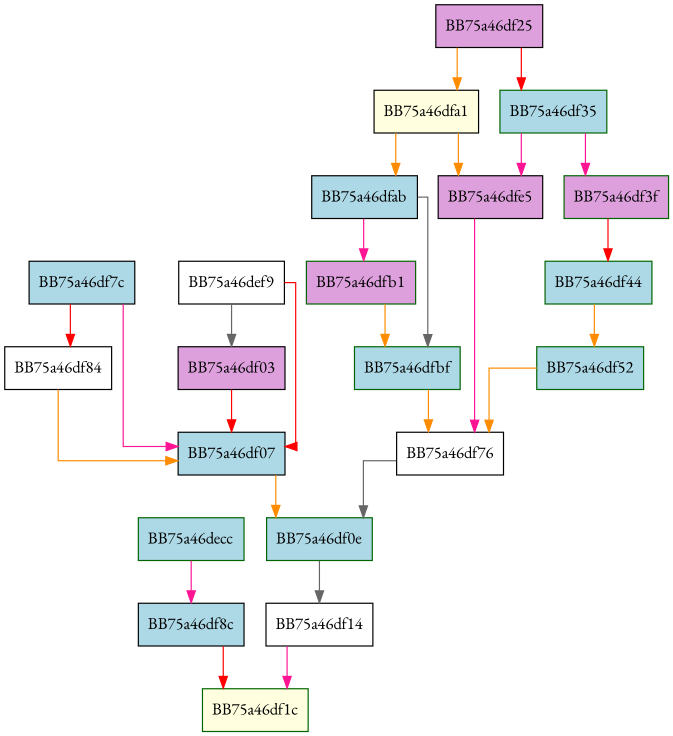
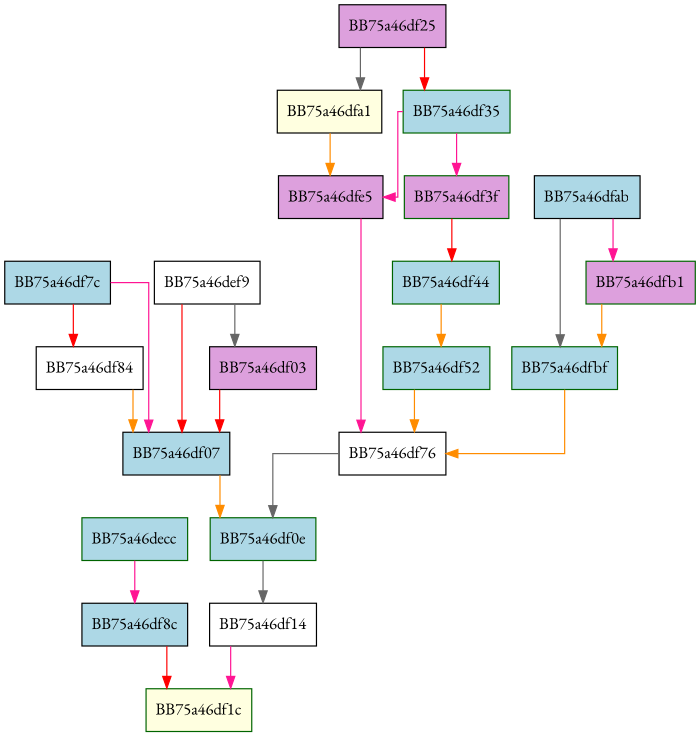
(457, 63) -> (360, 63)
(396, 148) -> none
